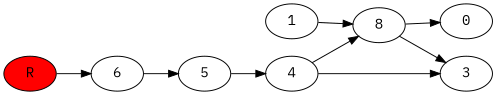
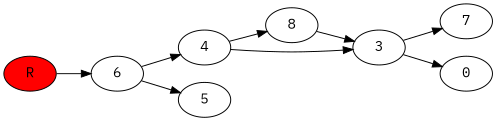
(292, 21) -> none
none -> (466, 21)
(418, 23) -> (418, 59)
(243, 74) -> (156, 62)
